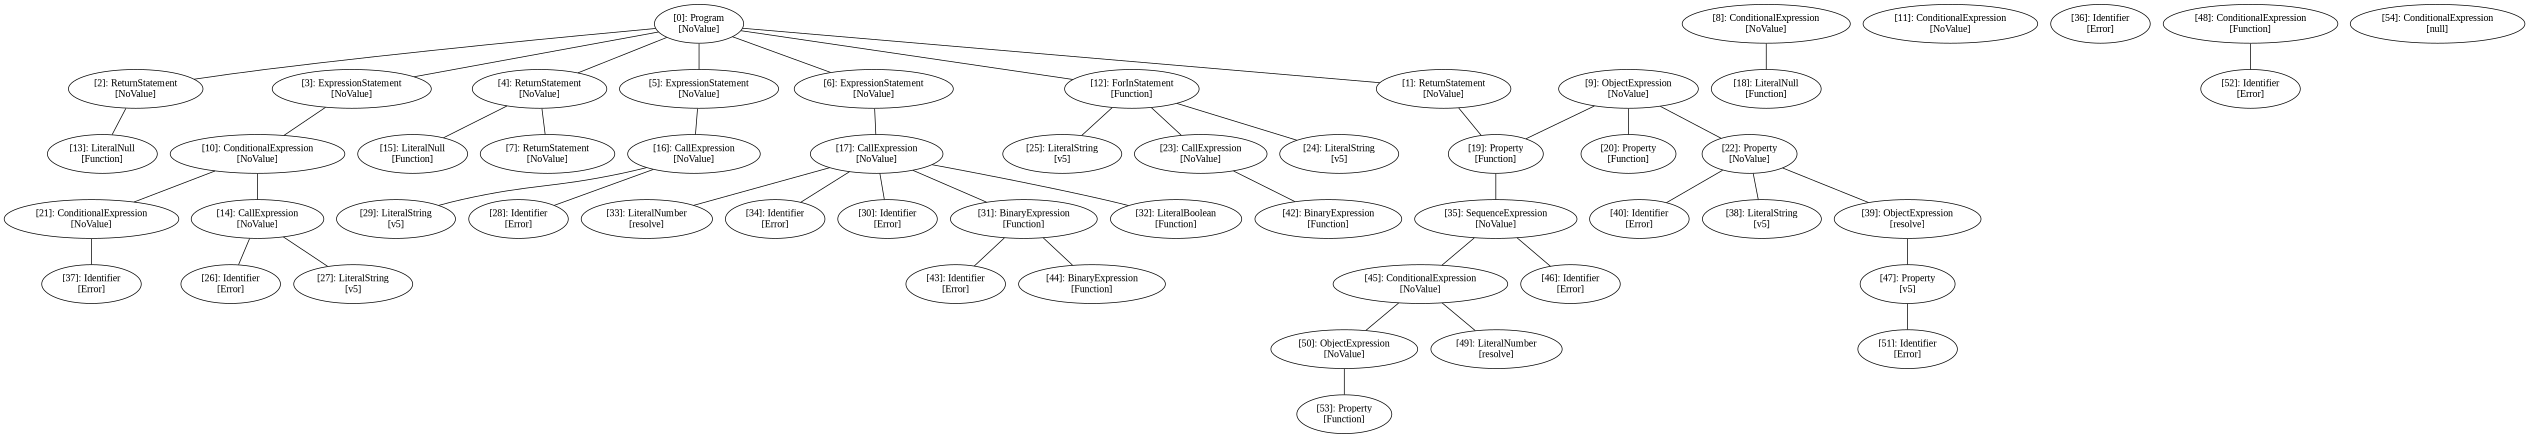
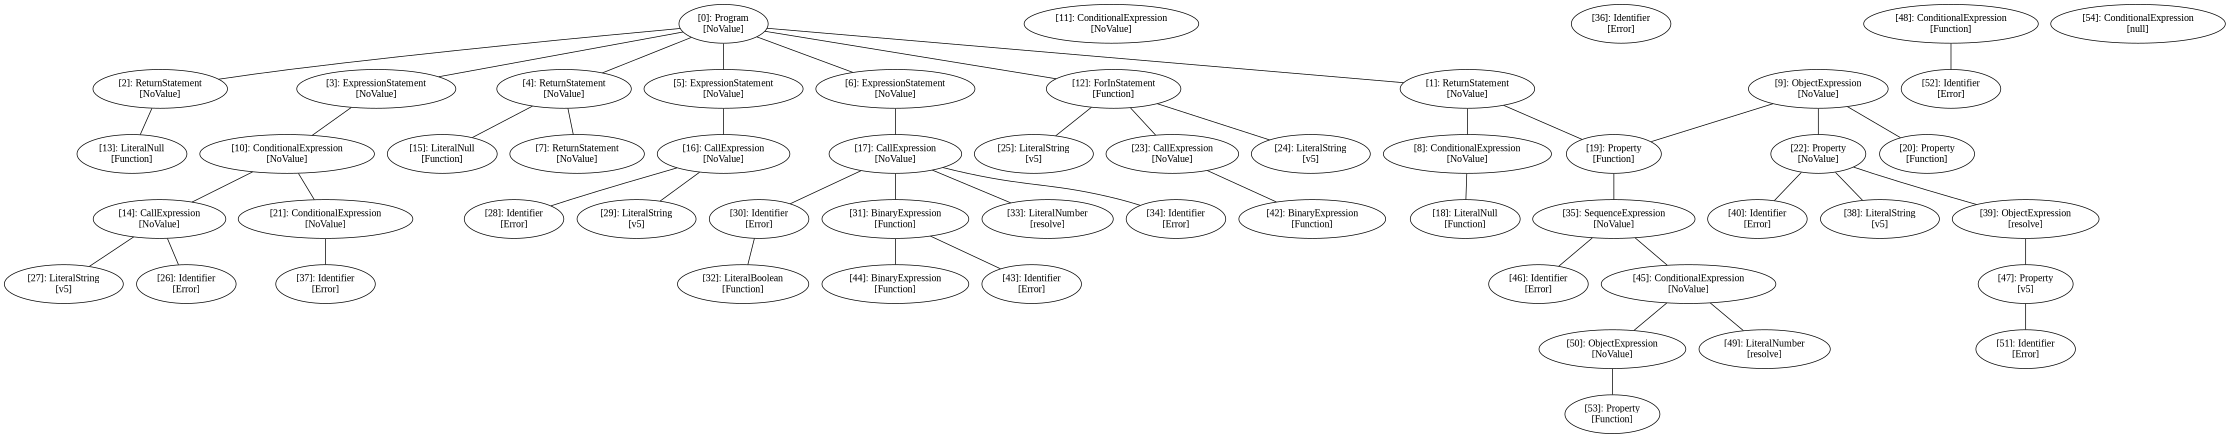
none -> (1467, 122)
(1031, 184) -> (751, 252)
